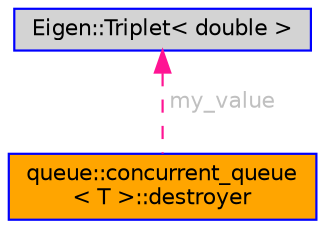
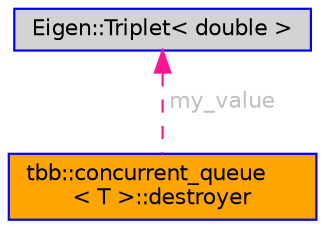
(163, 187) -> (163, 187)
